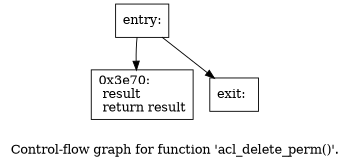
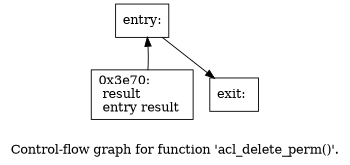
(136, 49) -> (148, 58)
(142, 108) -> (139, 108)
